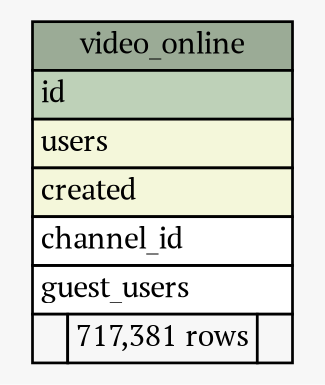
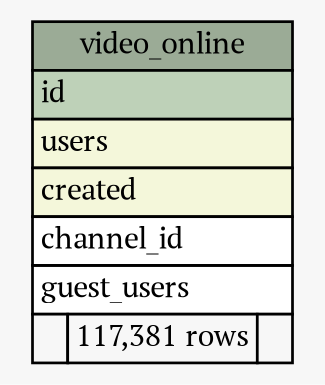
(162, 337) -> (162, 337)
